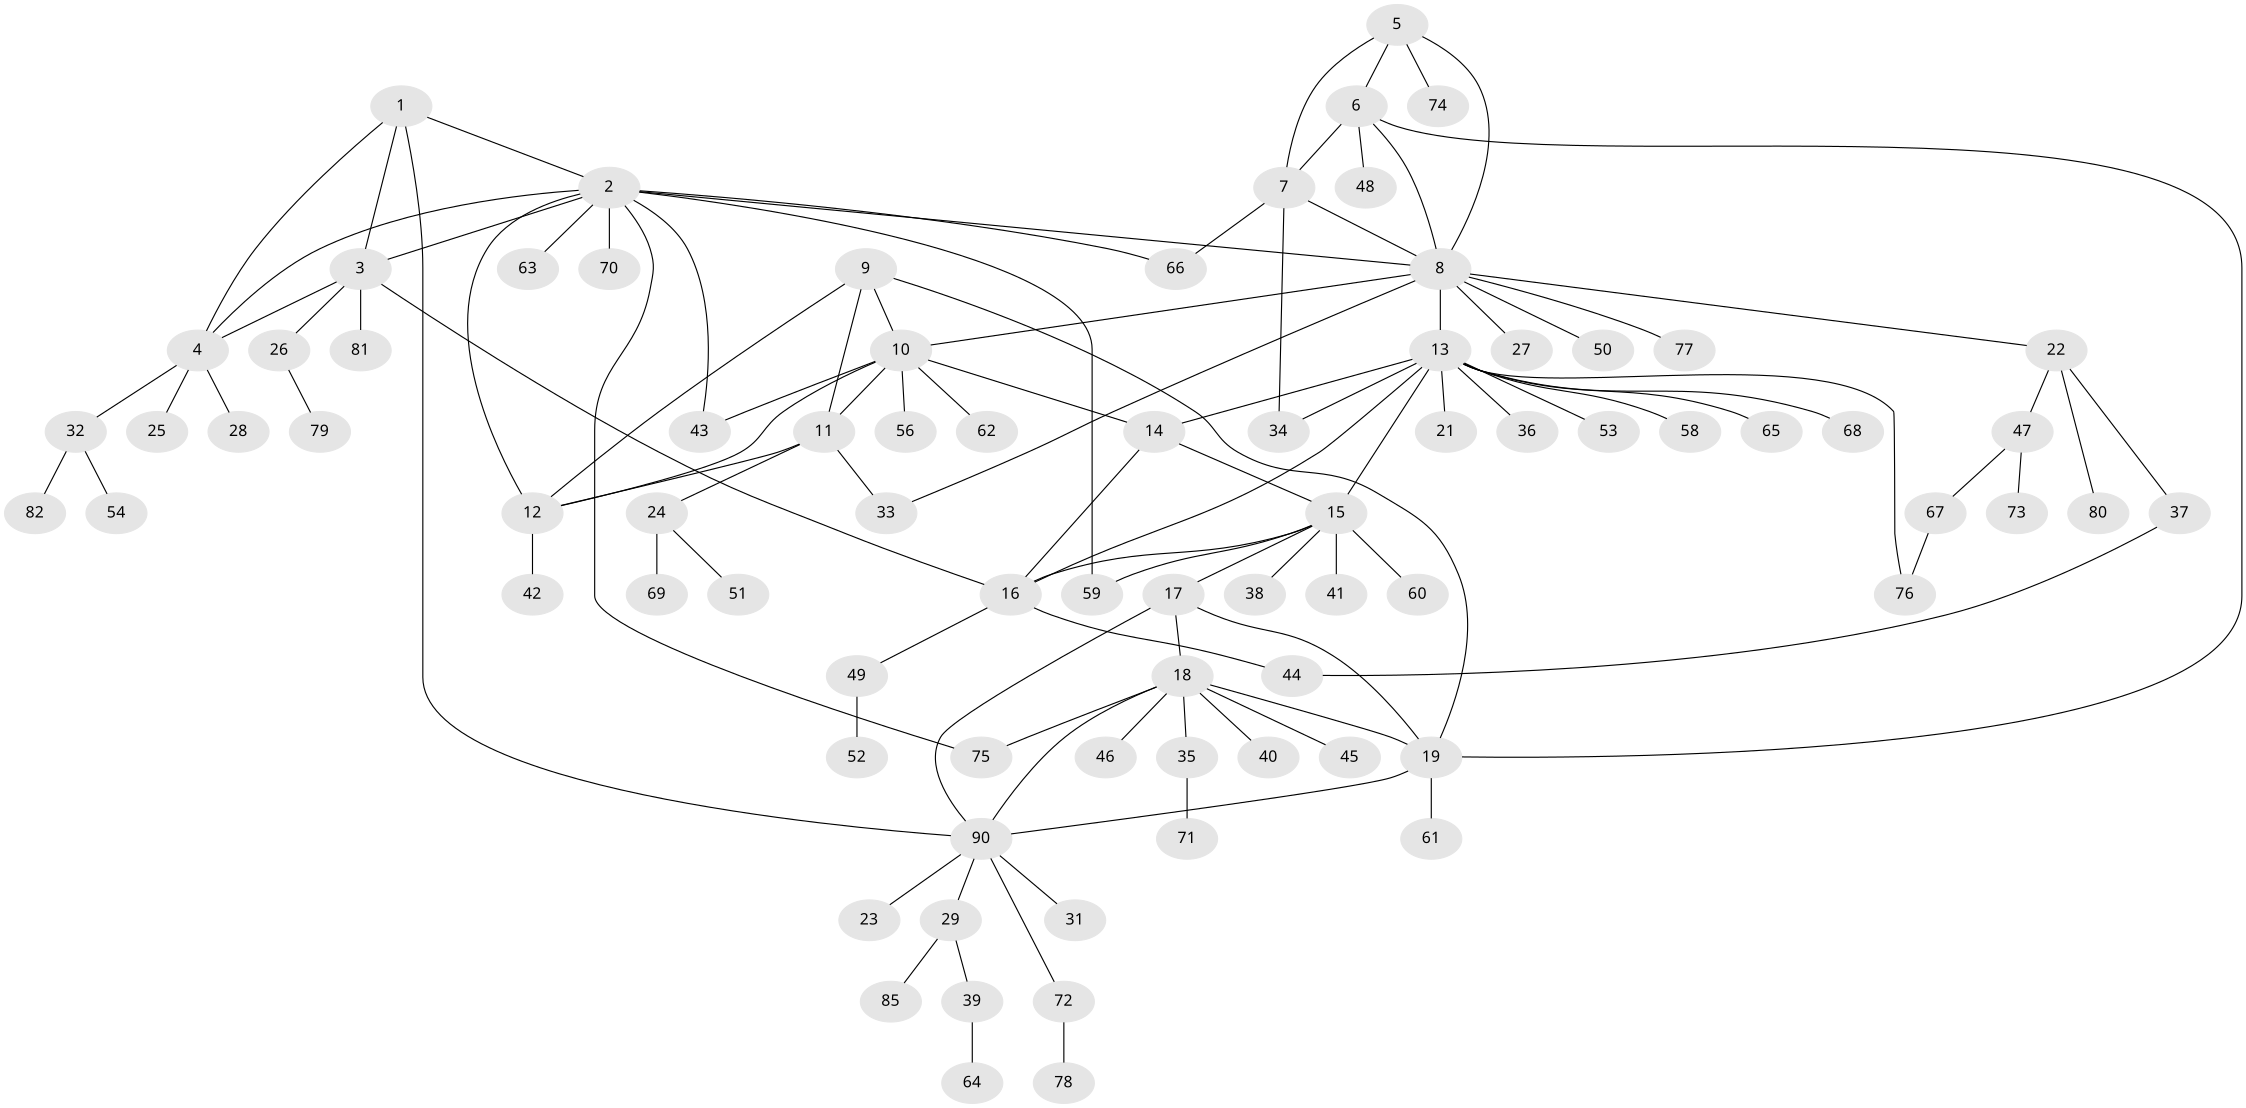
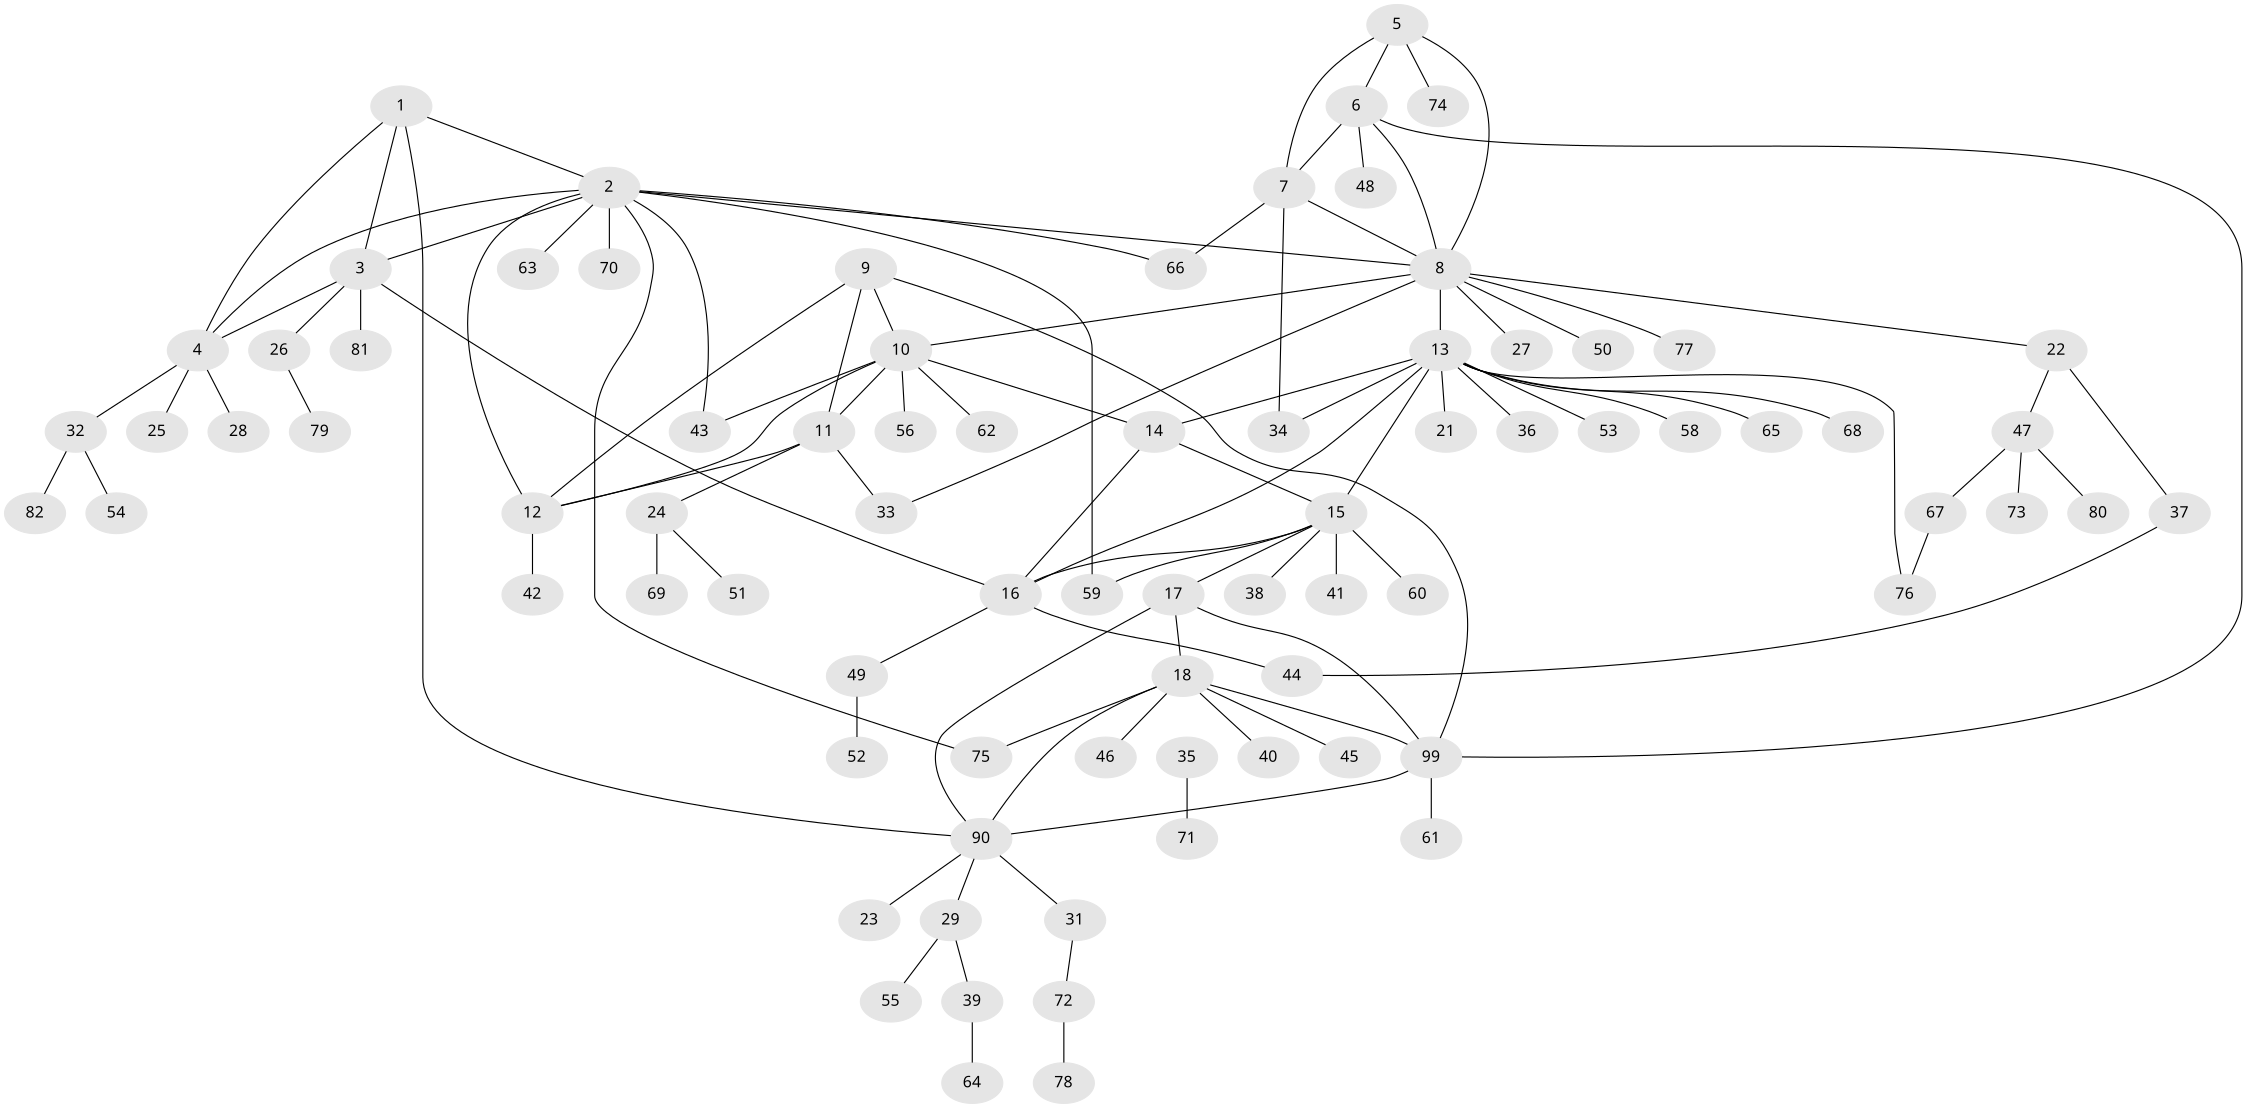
(2077, 432) -> (2060, 473)
(1185, 717) -> none
(1431, 757) -> (1431, 757)
(1023, 920) -> (1070, 961)
(891, 1002) -> (891, 1002)
